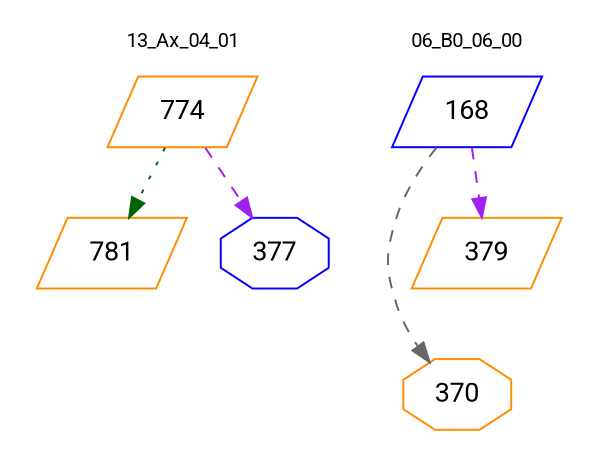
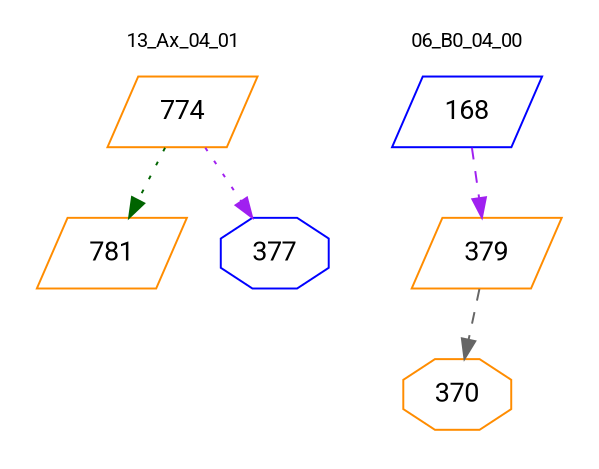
(467, 42) -> (467, 42)
(223, 175) -> (223, 175)
(390, 244) -> (474, 314)
